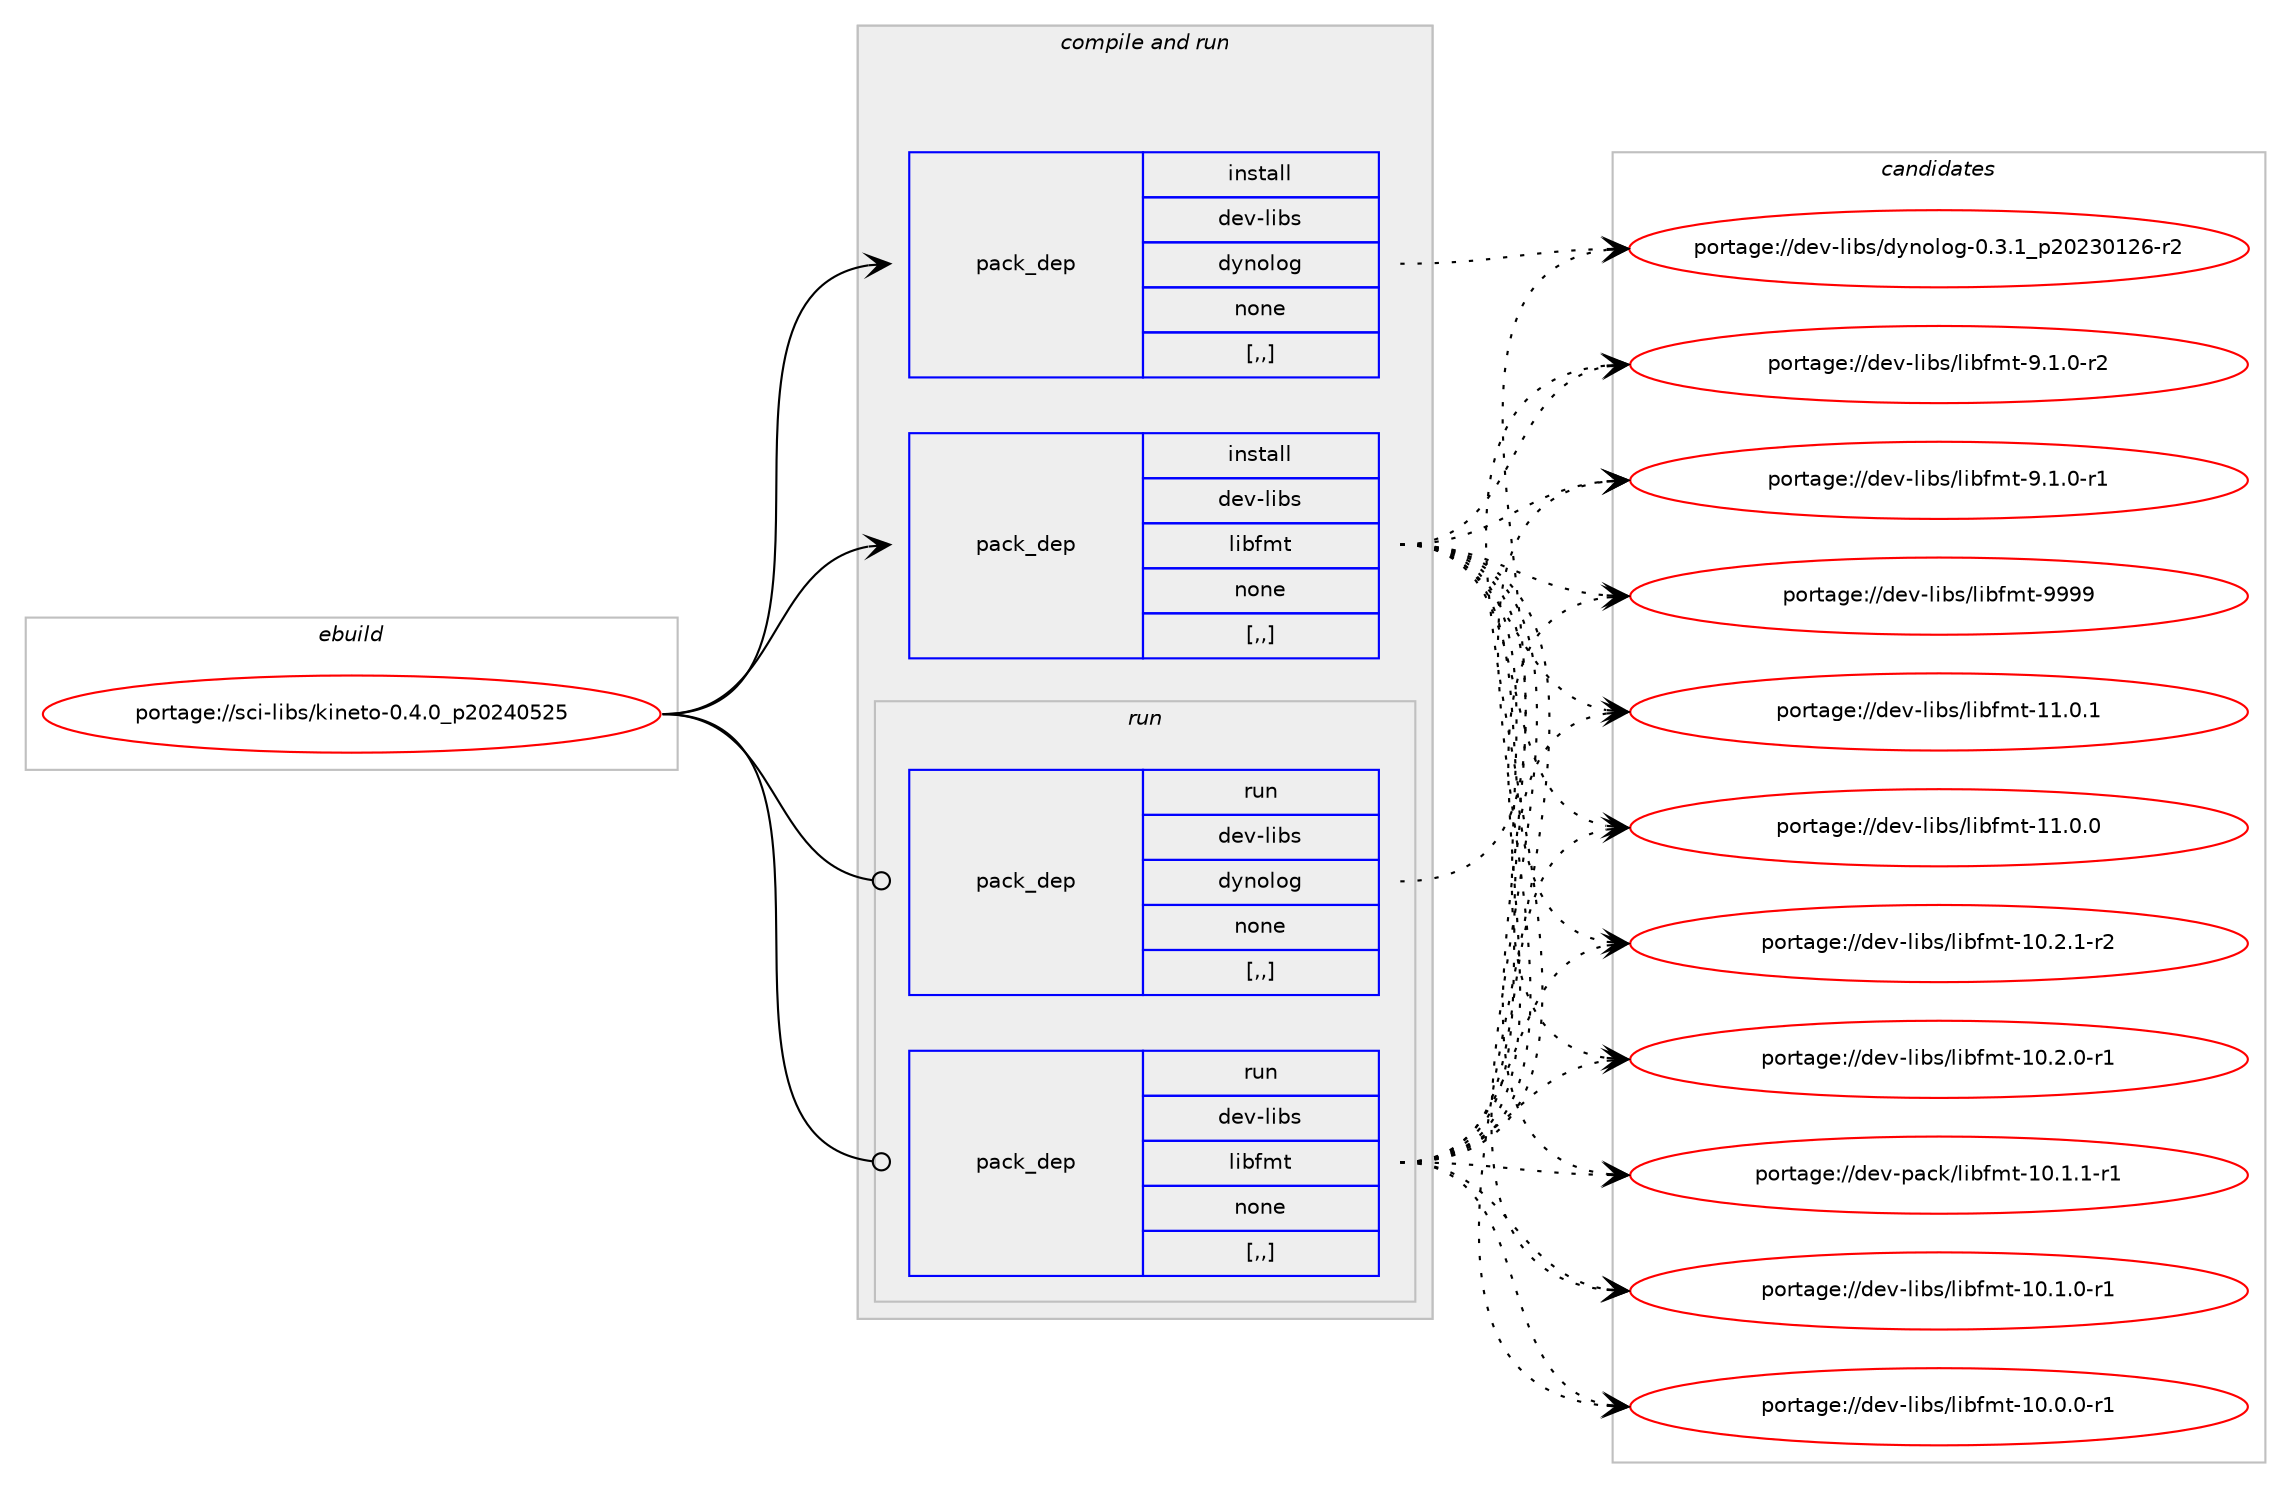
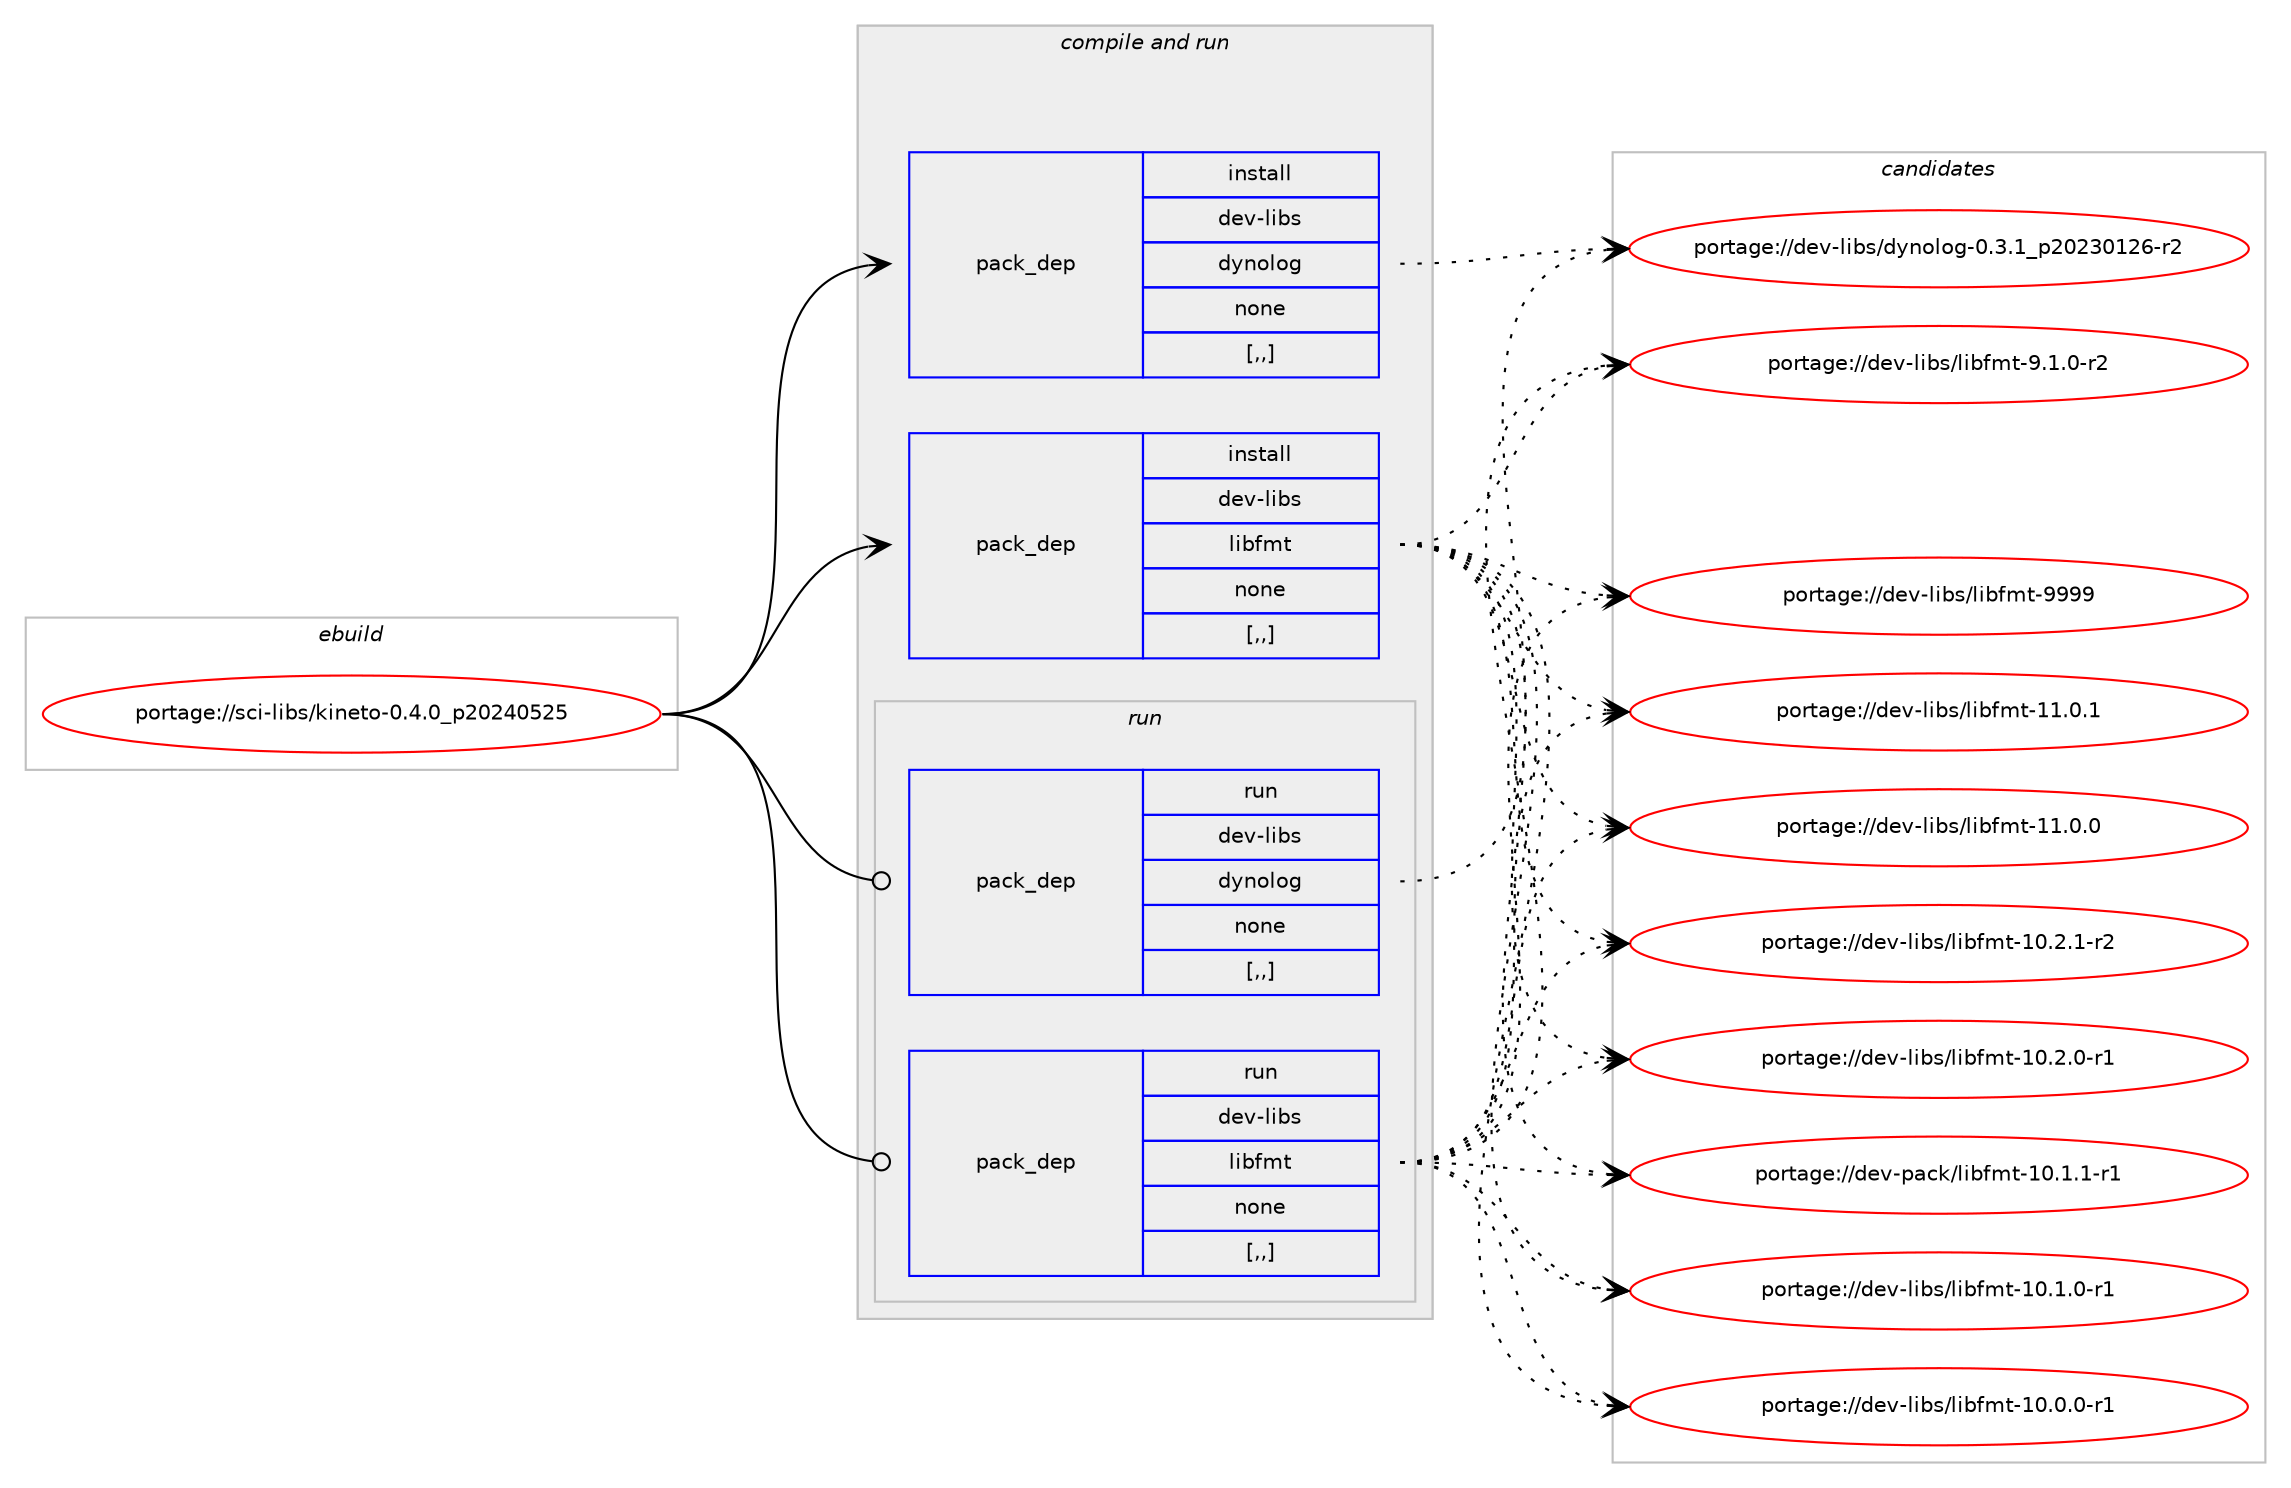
(1939, 480) -> none
